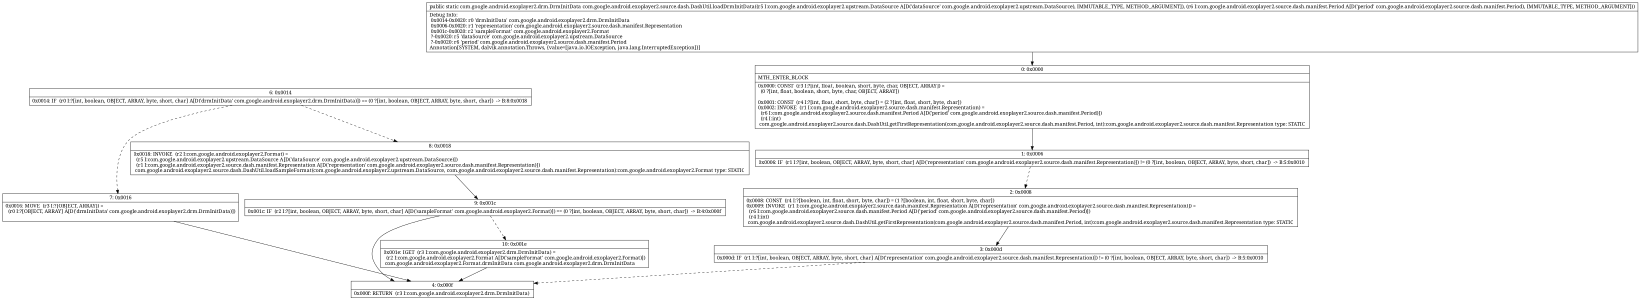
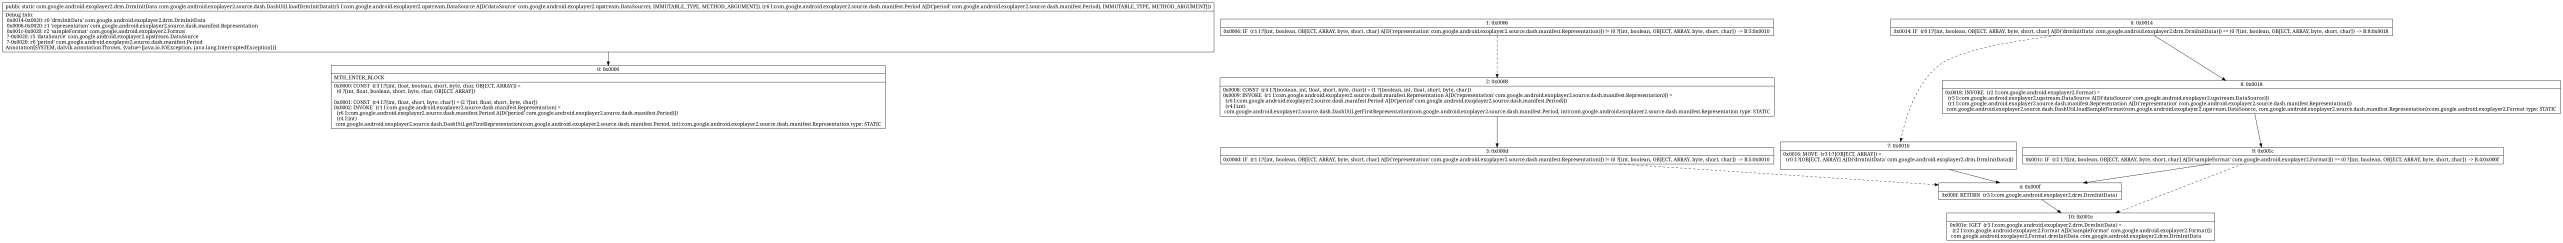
(348, 123) -> (2189, 57)
(1032, 137) -> none
(475, 274) -> (2050, 205)
